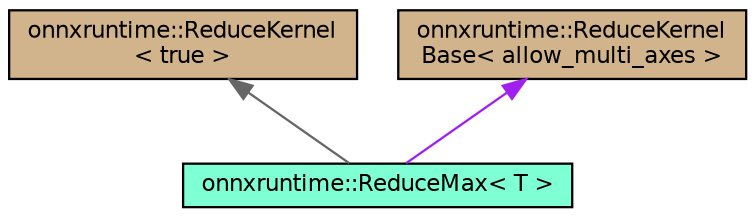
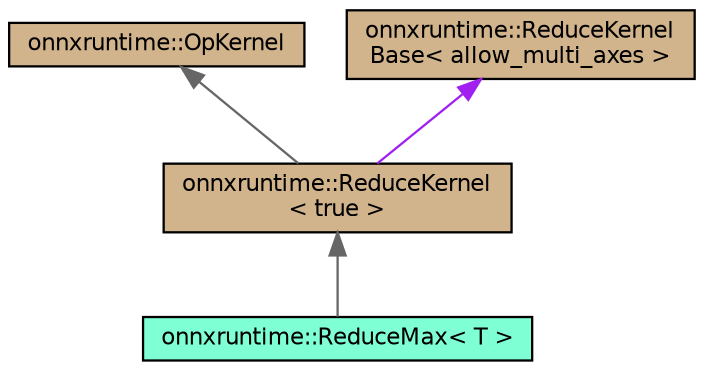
none -> (157, 45)
(456, 128) -> (420, 129)
